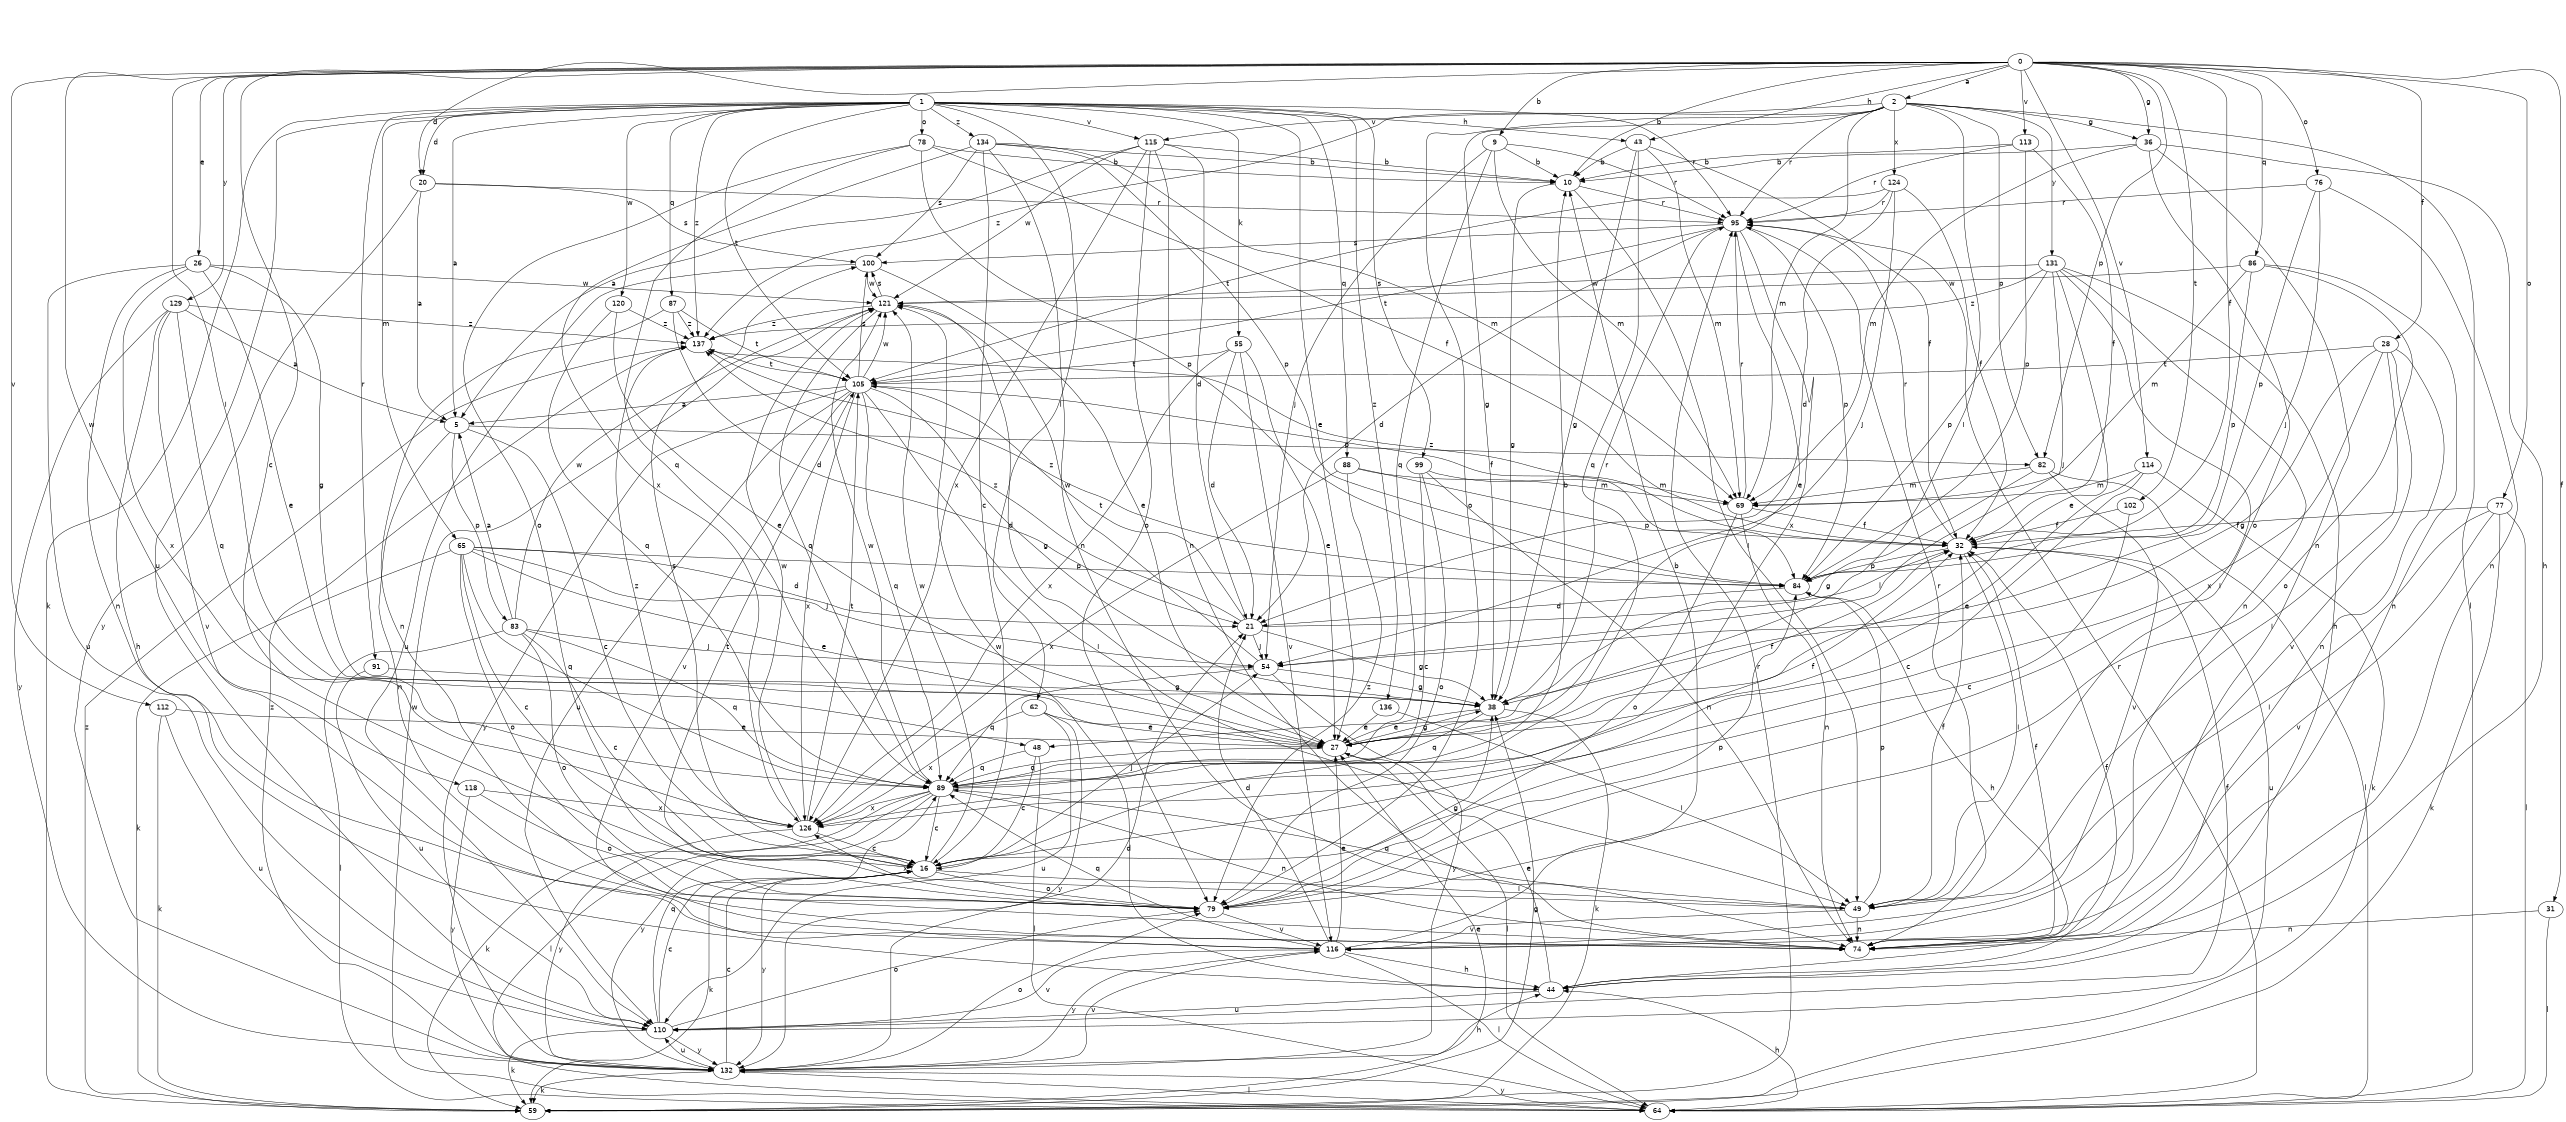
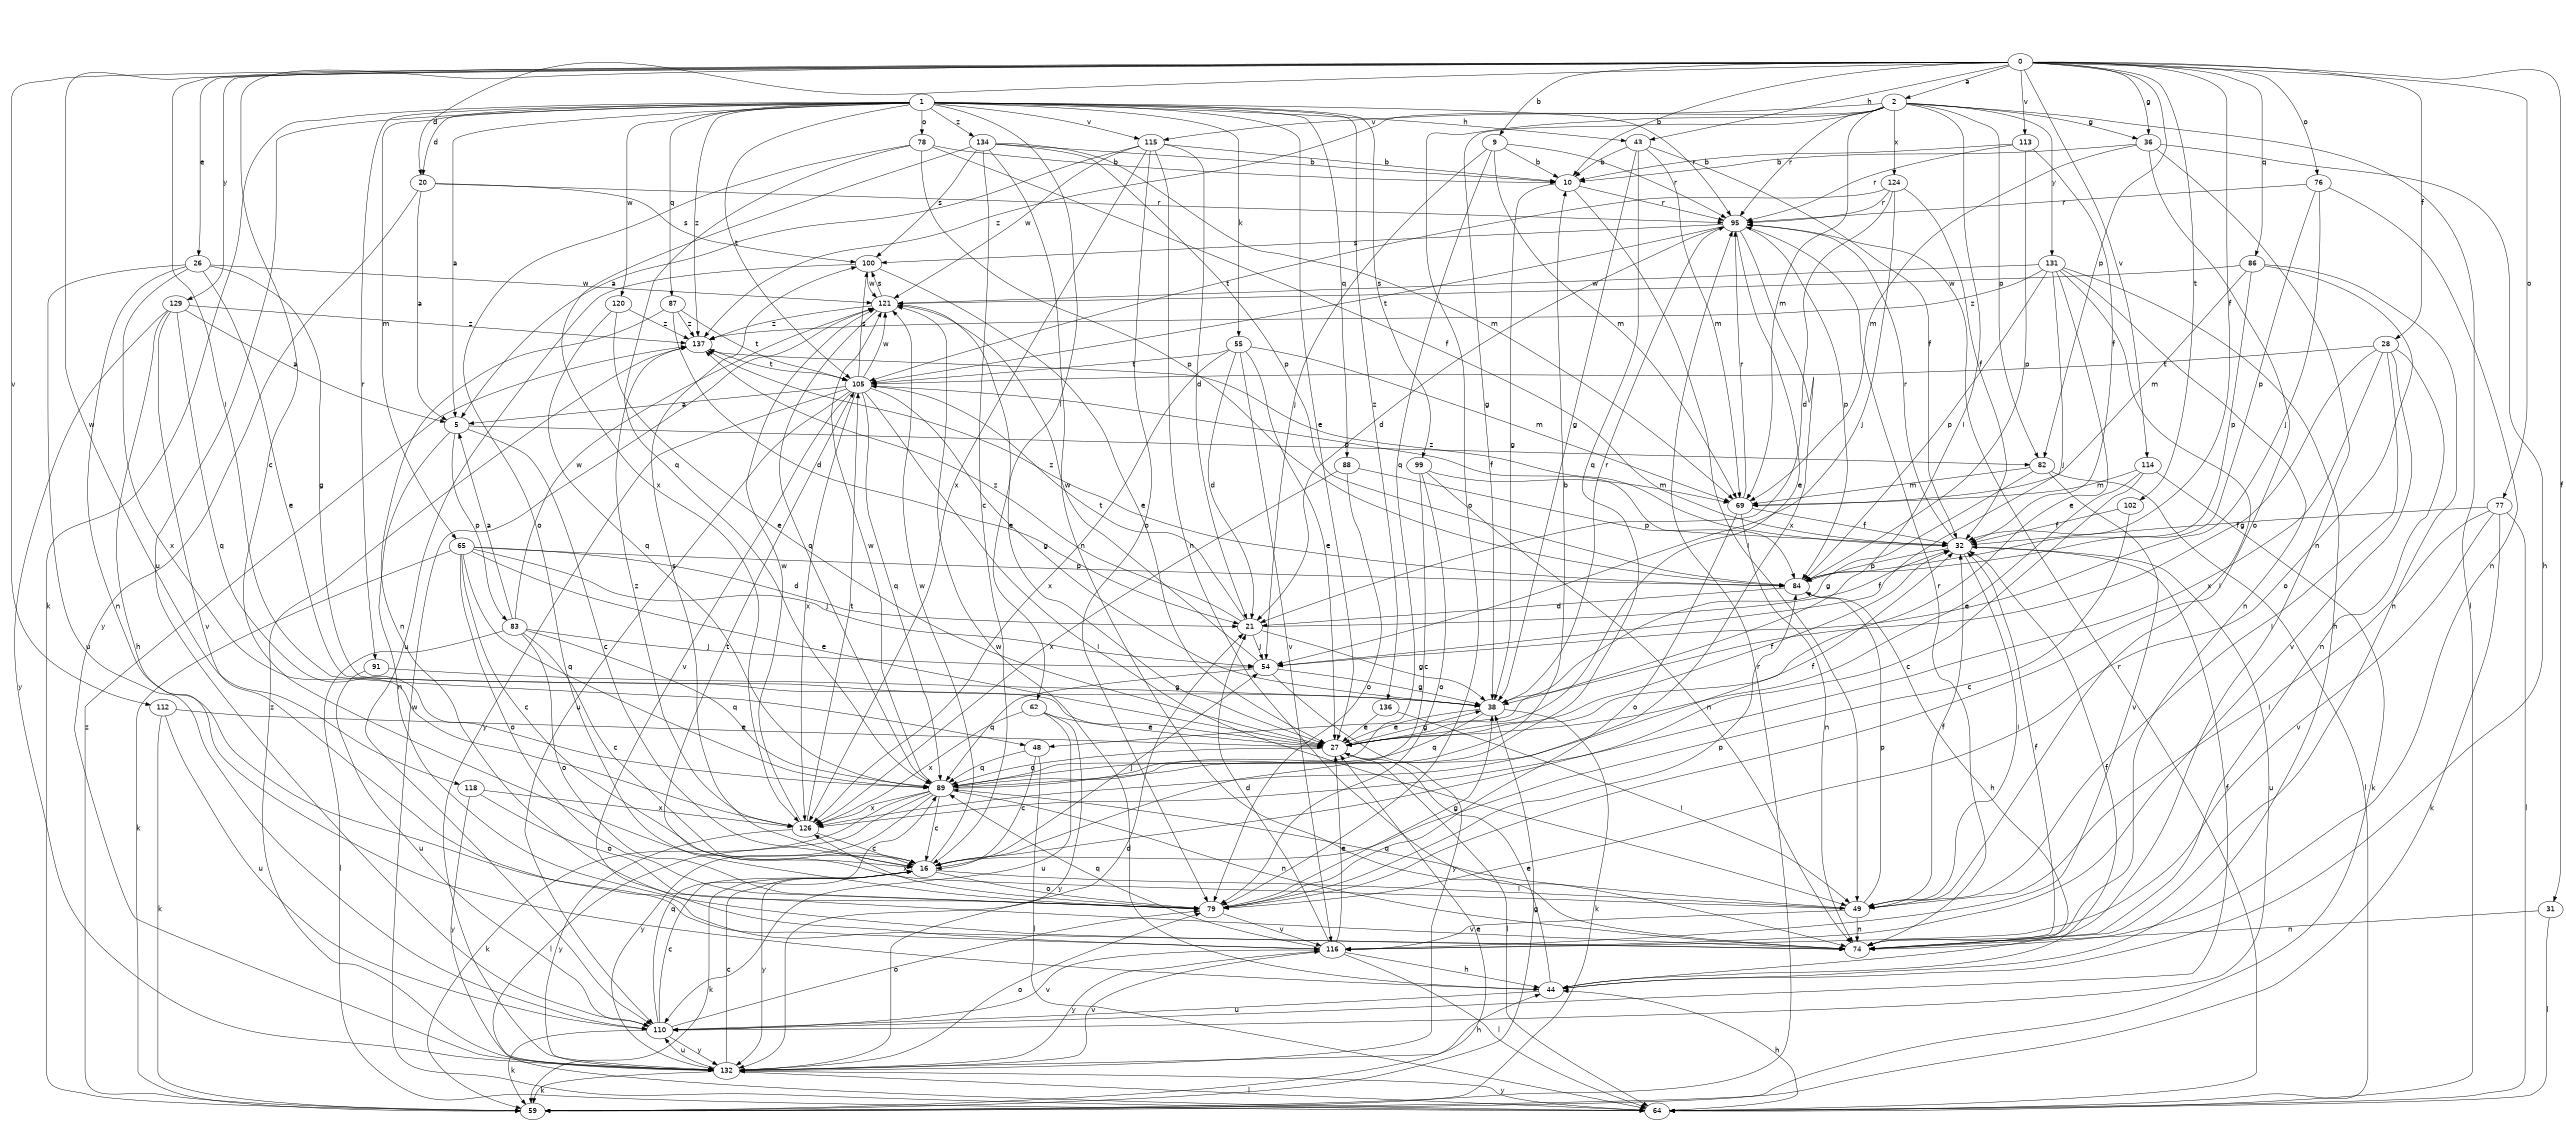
(1550, 483) -> (1490, 417)
(1011, 526) -> (1011, 526)
(1880, 587) -> (1880, 587)
(1697, 684) -> none
(1369, 688) -> (1369, 688)
